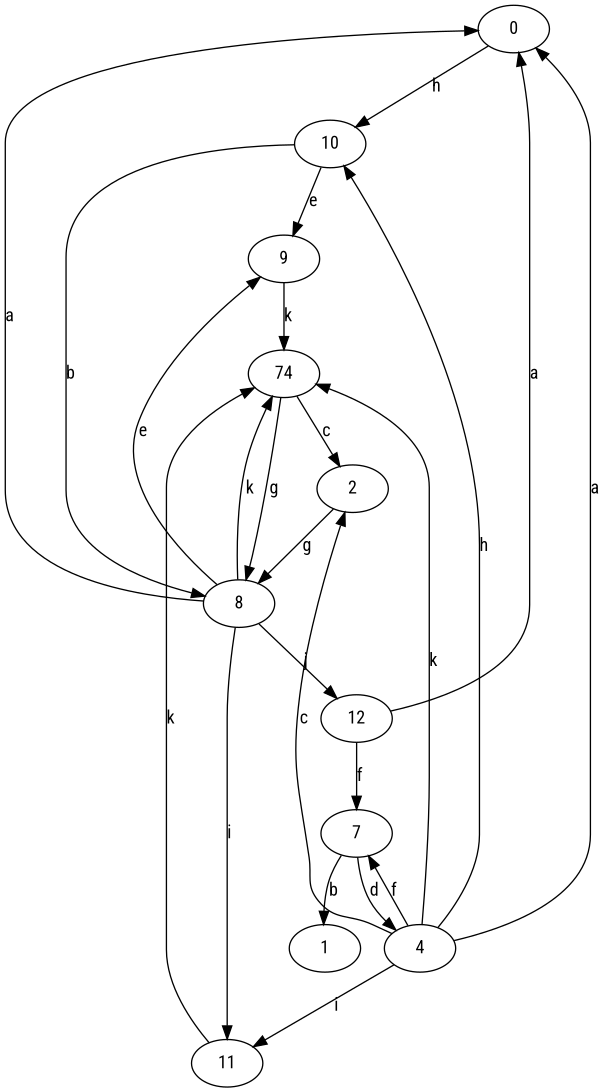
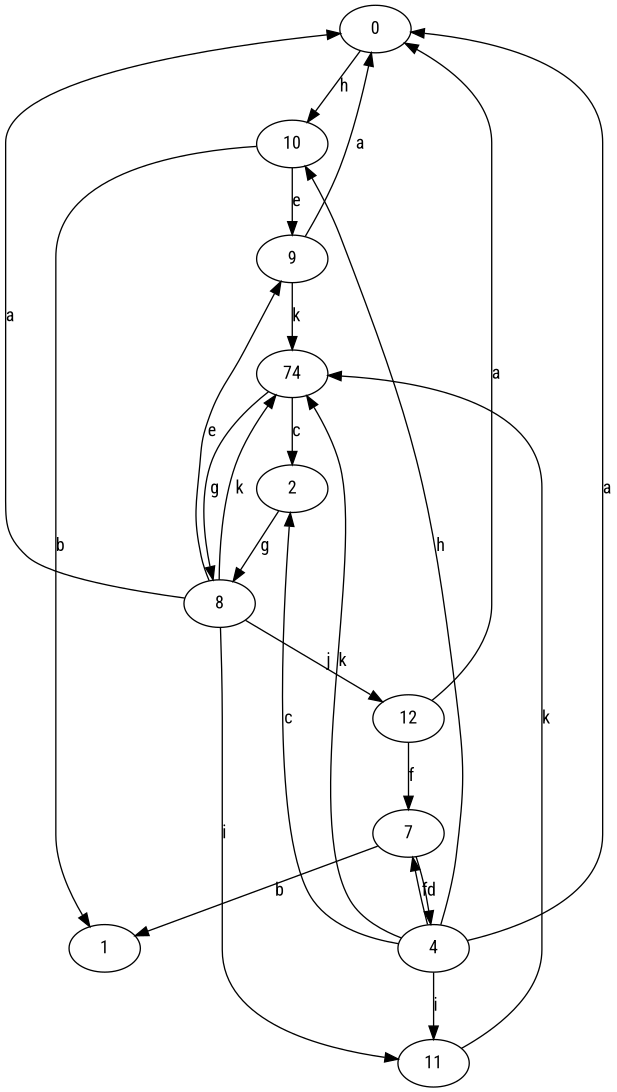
none -> (345, 154)
(66, 321) -> (56, 464)
